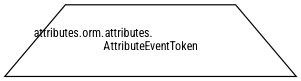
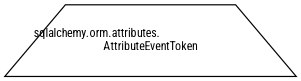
(150, 41) -> (150, 41)
